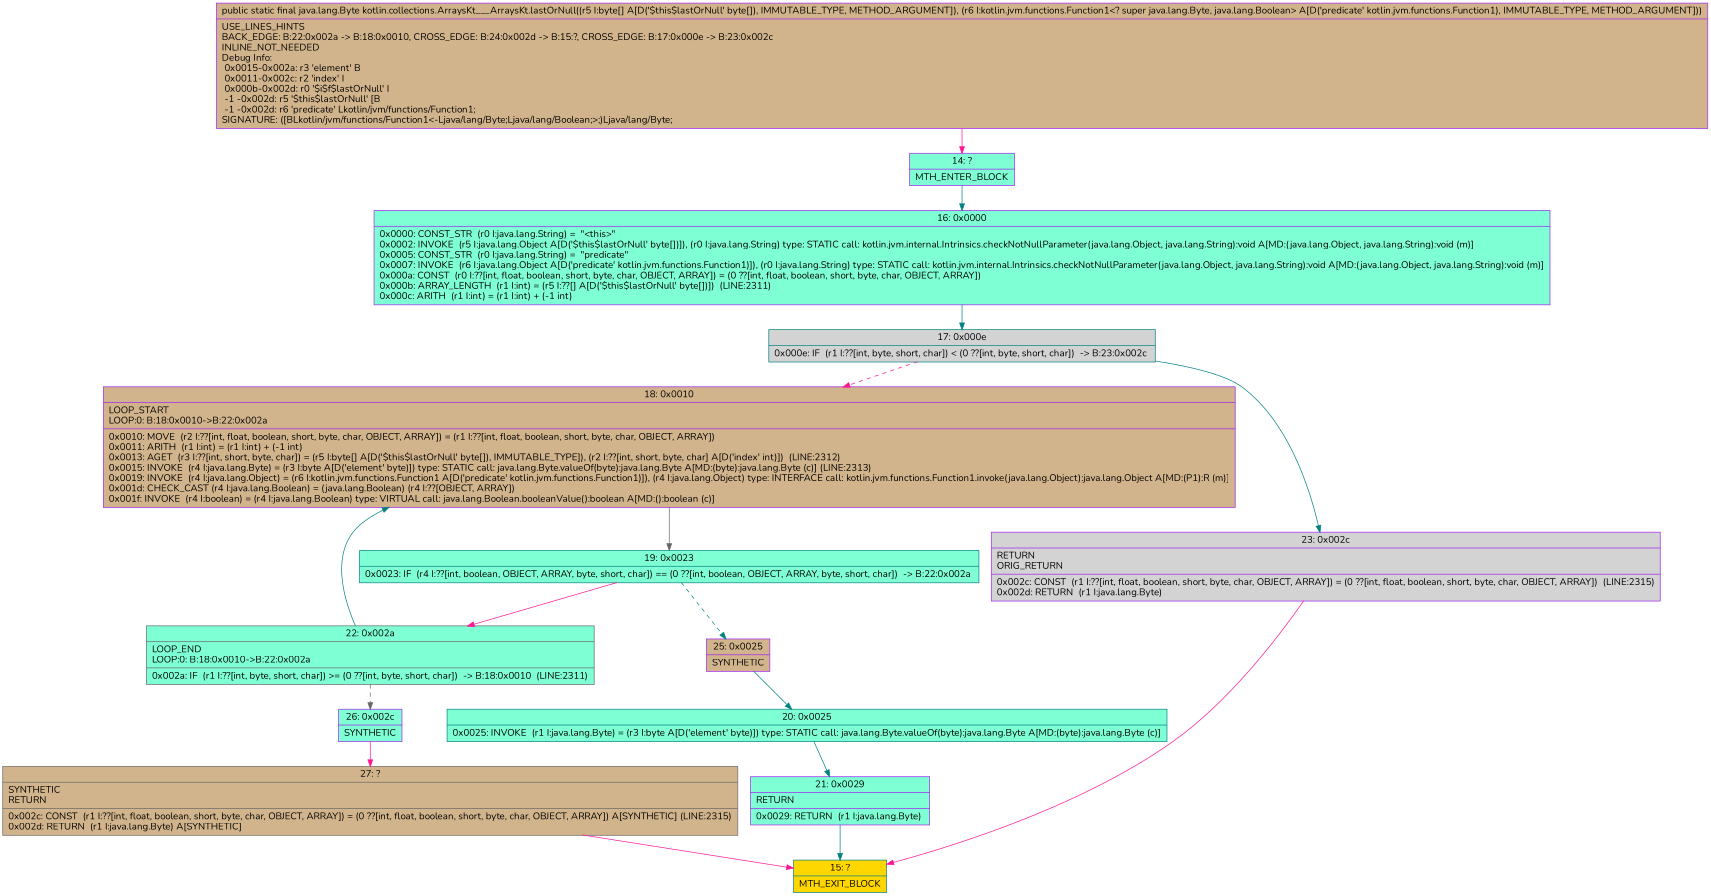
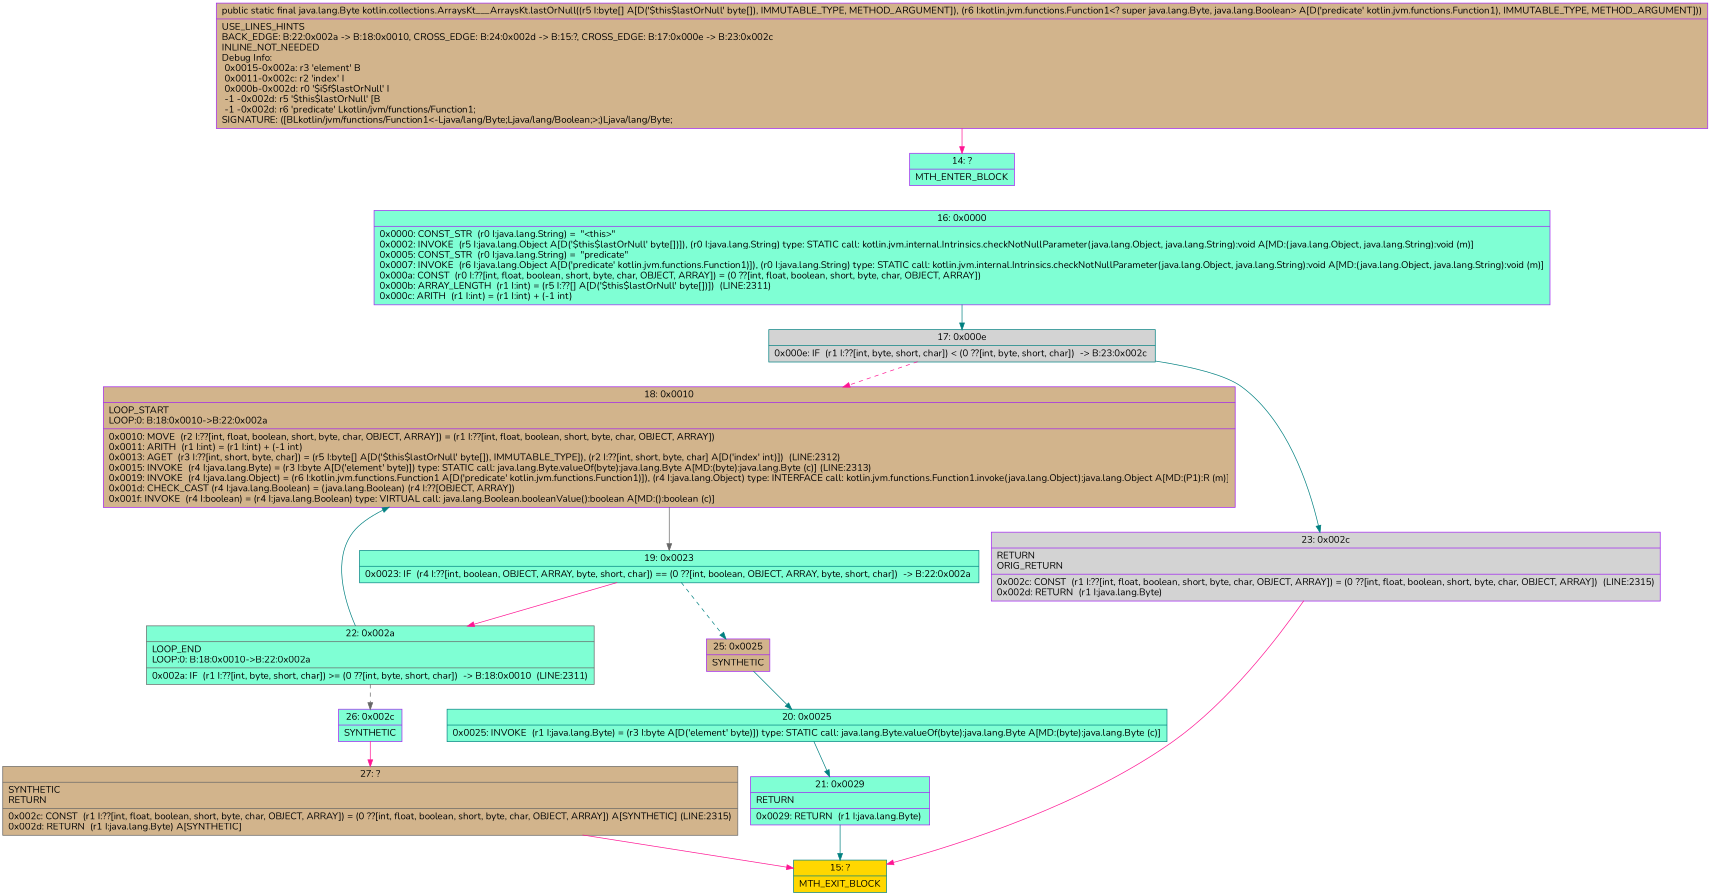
(962, 195) -> none
